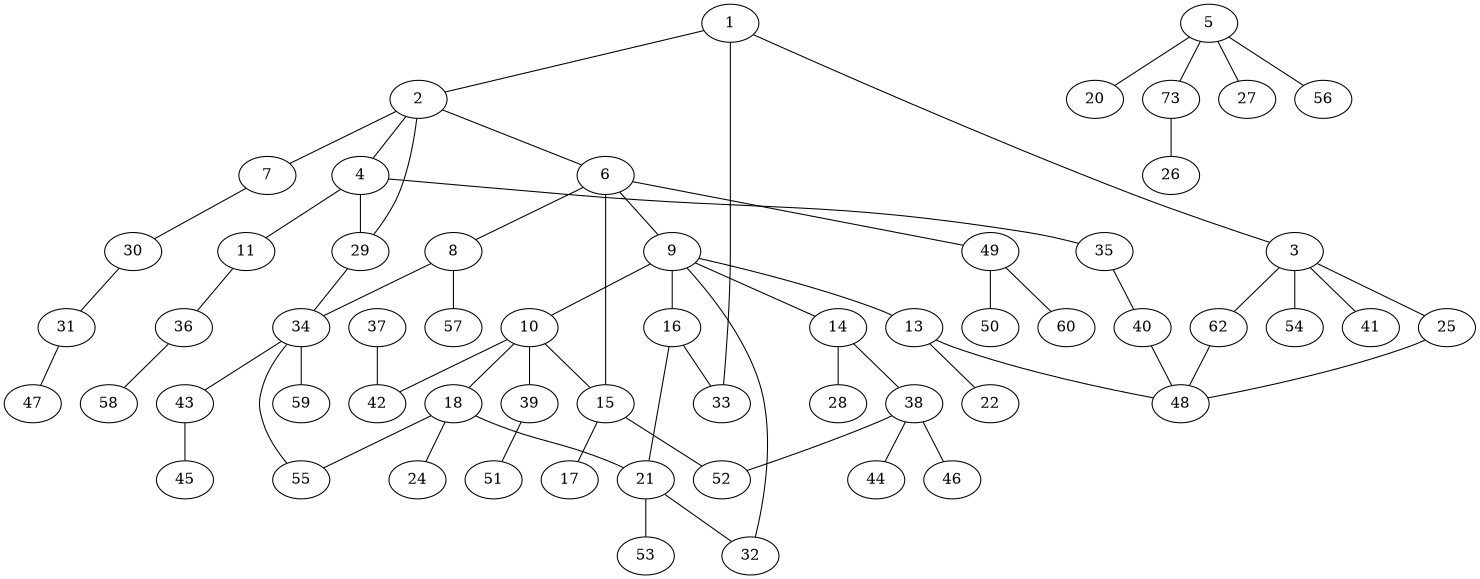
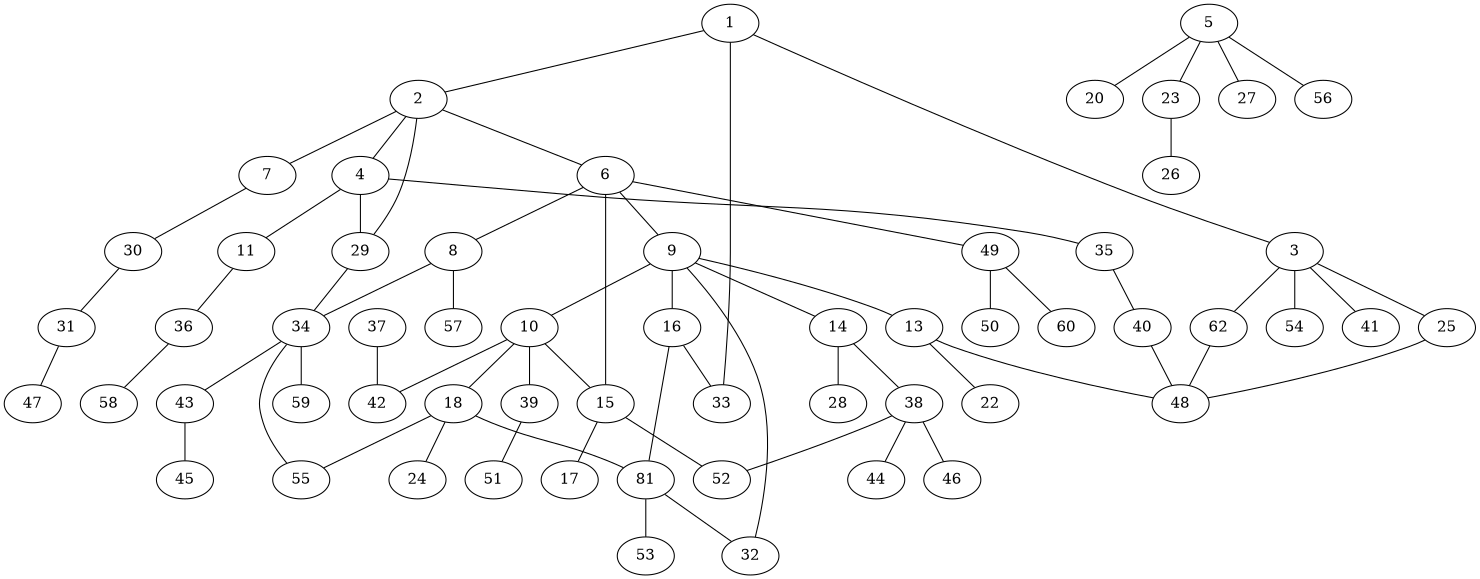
(1171, 99) -> (1171, 99)
(646, 480) -> (646, 480)
